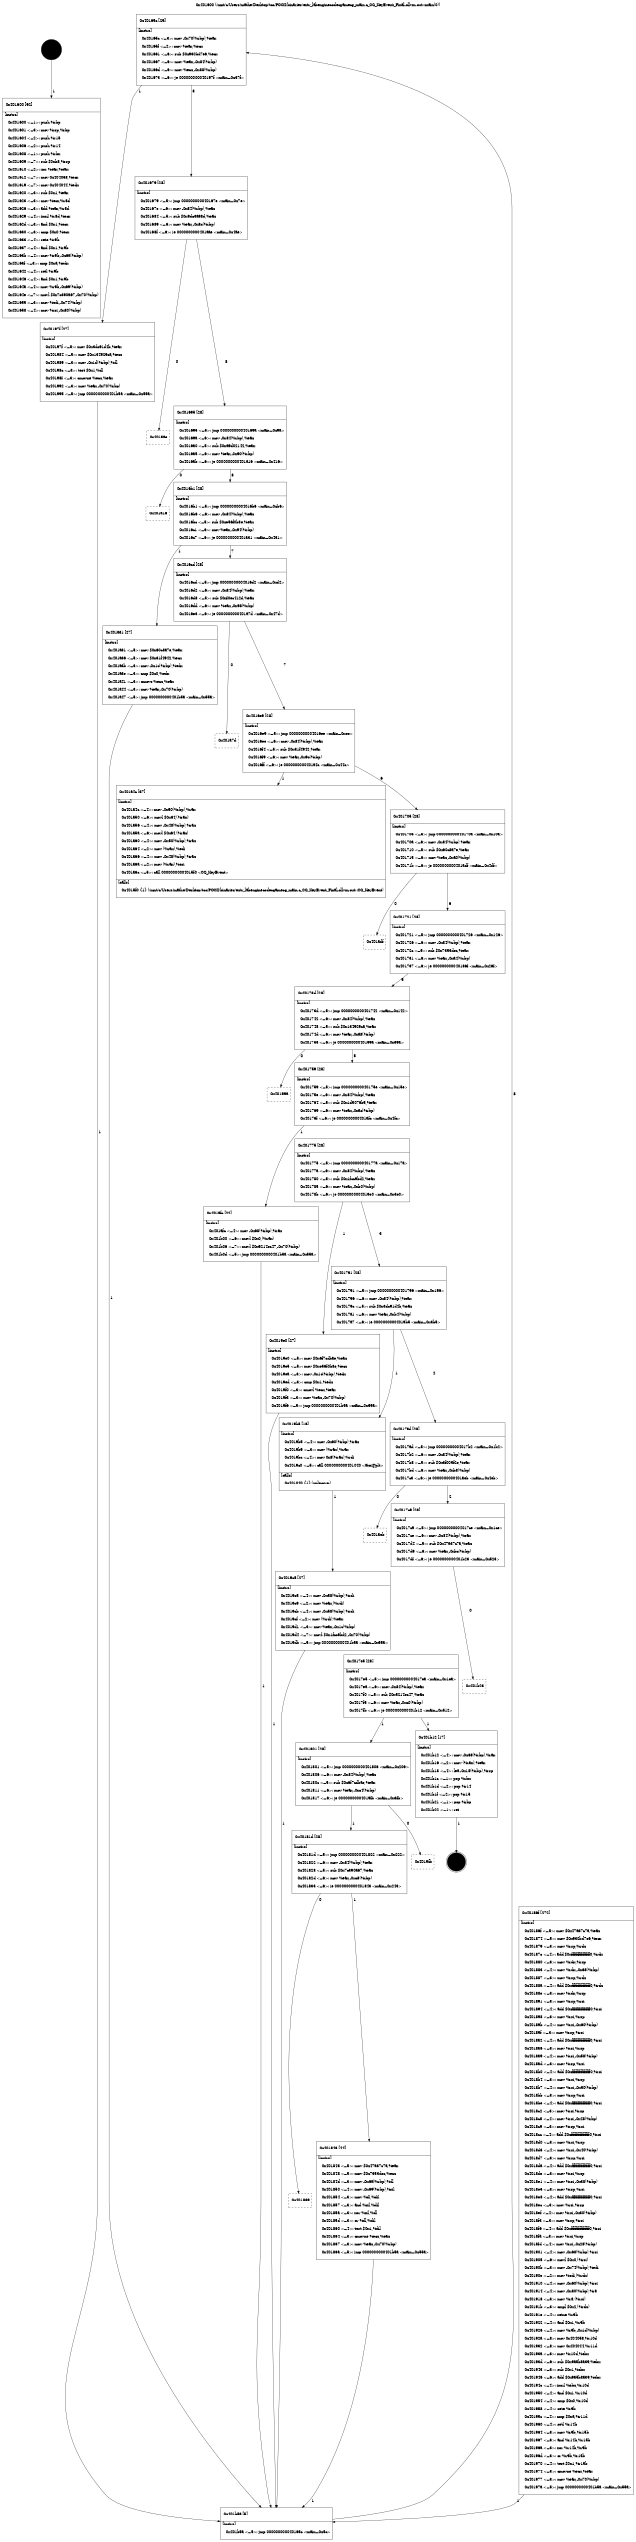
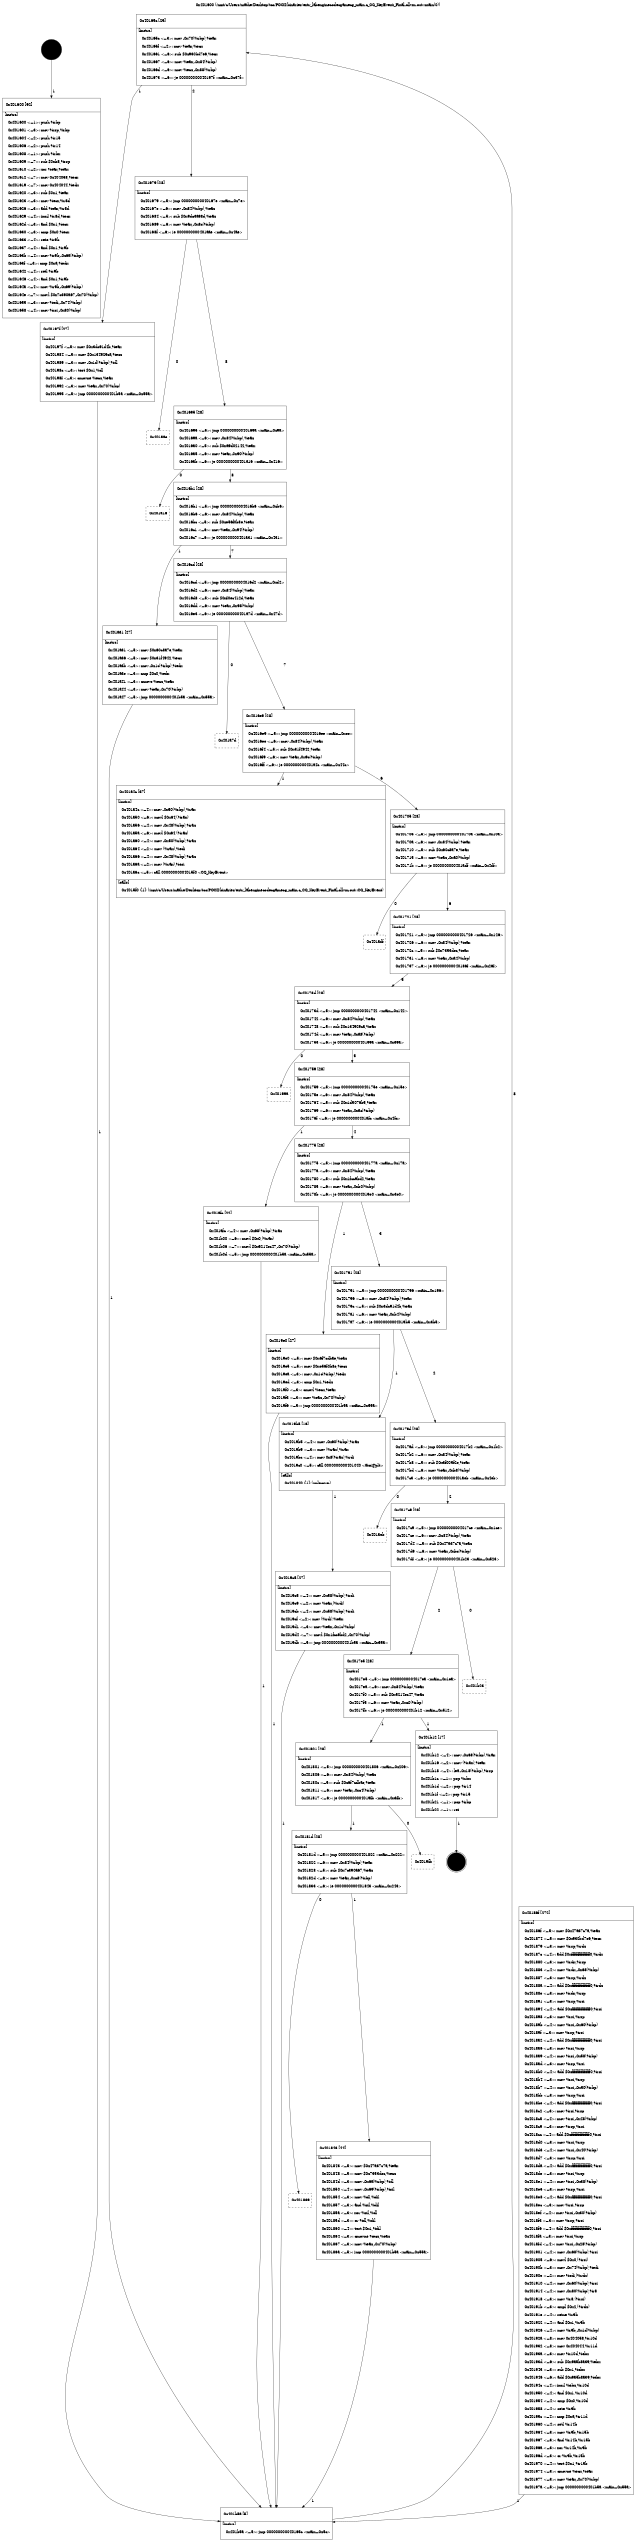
(193, 92) -> (193, 92)
none -> (352, 1131)
none -> (425, 1609)
